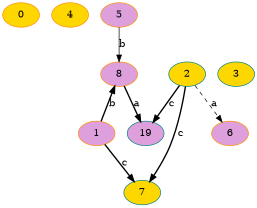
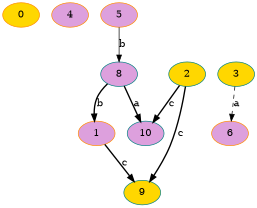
(70, 15) -> (70, 15)
(119, 74) -> (119, 74)
(207, 101) -> (233, 100)
(107, 107) -> (97, 97)
(146, 133) -> (146, 133)
(142, 193) -> (142, 193)
